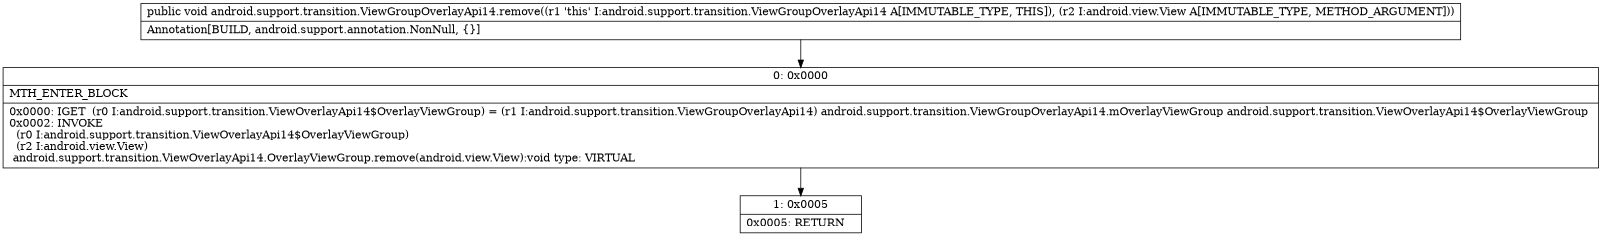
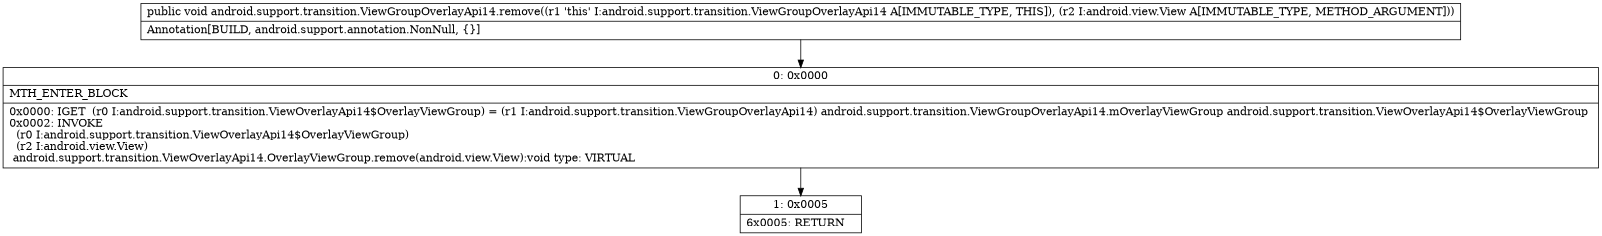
(801, 223) -> (801, 223)
